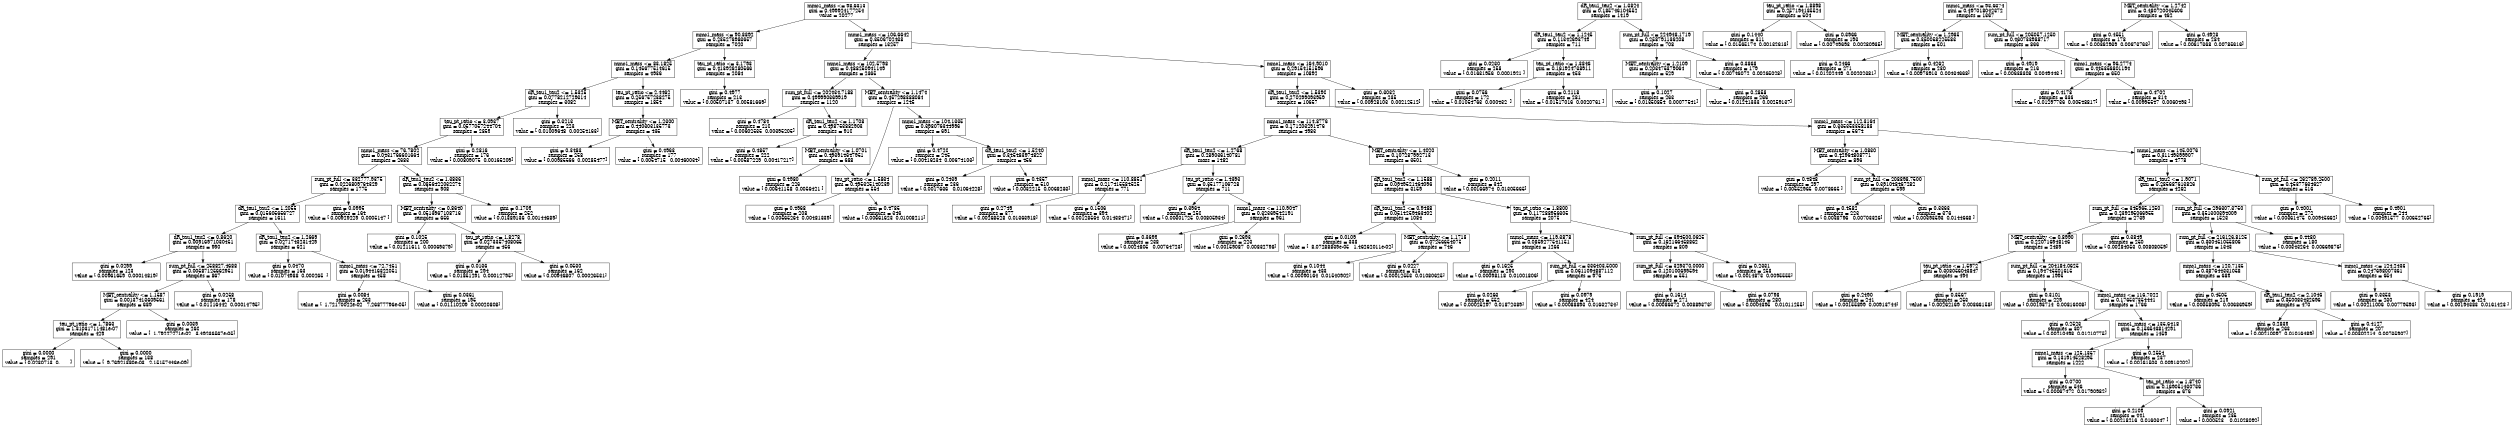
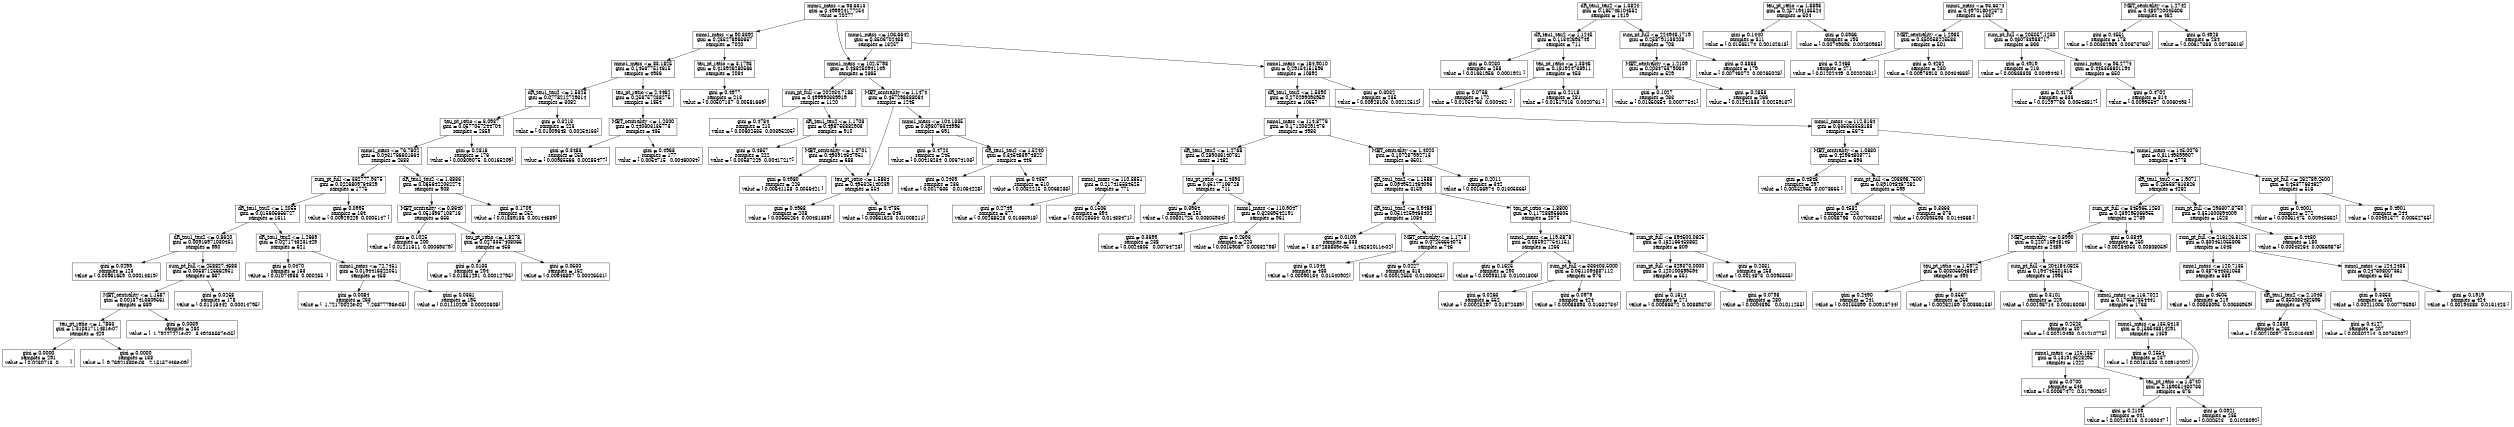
(856, 25) -> (840, 40)
(1014, 156) -> (1014, 156)
(1164, 170) -> none
(2108, 343) -> (2198, 355)
